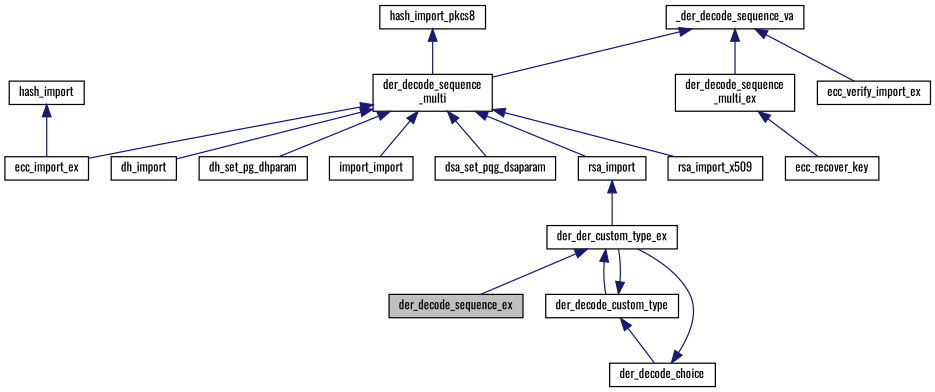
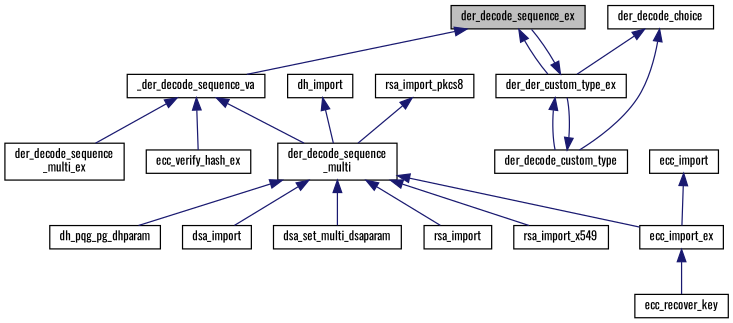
(433, 17) -> (425, 86)
none -> (351, 53)
(47, 93) -> (684, 162)
(874, 93) -> (199, 162)
(269, 136) -> (329, 127)
(793, 138) -> (682, 278)
(253, 168) -> (105, 237)
(371, 168) -> (217, 237)
(495, 168) -> (337, 237)
(715, 168) -> (561, 237)
(612, 209) -> (535, 58)
(641, 346) -> (632, 105)
